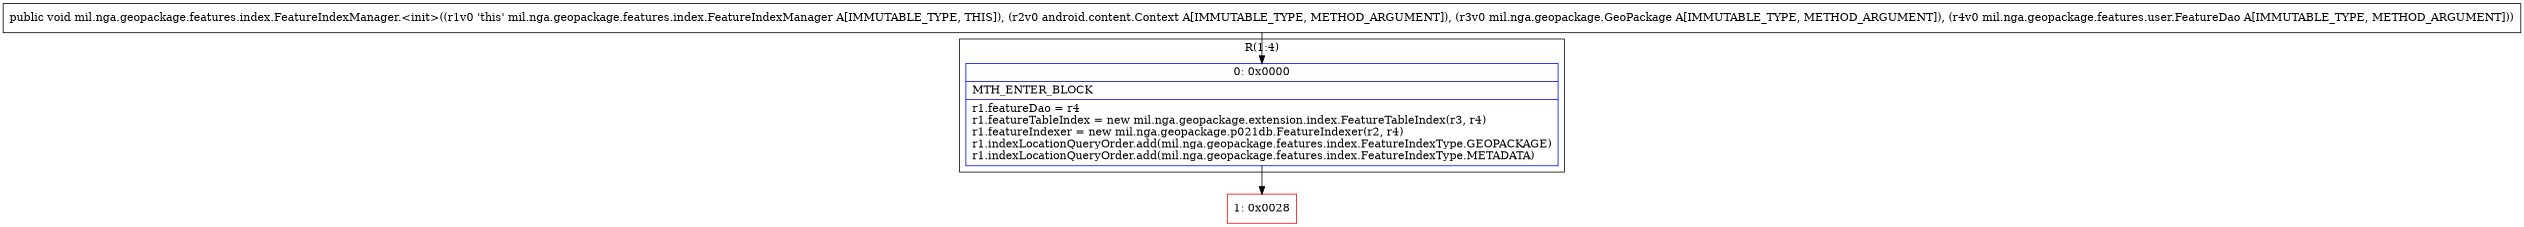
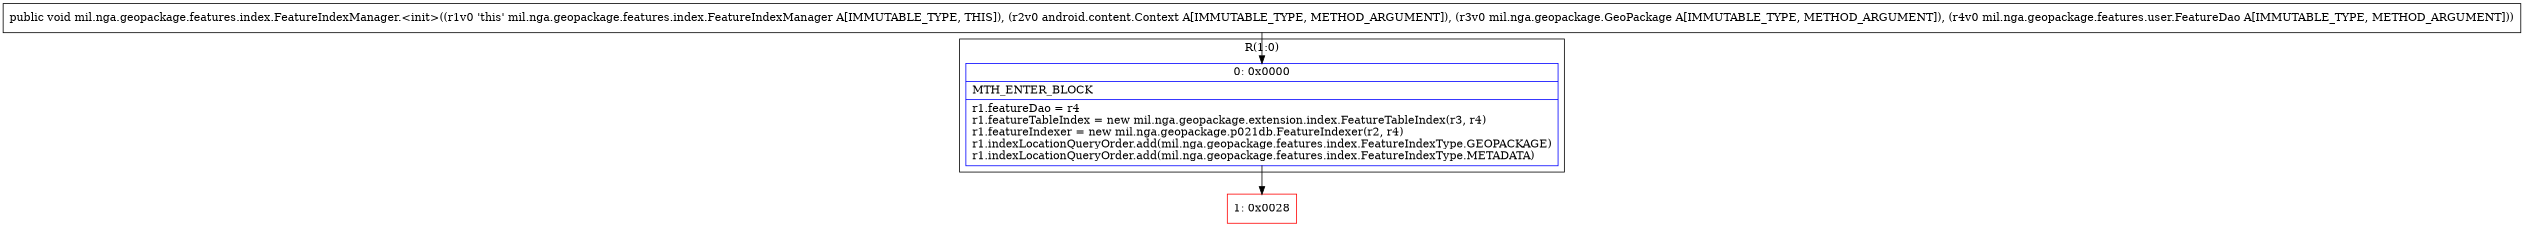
(1262, 48) -> (1262, 48)
